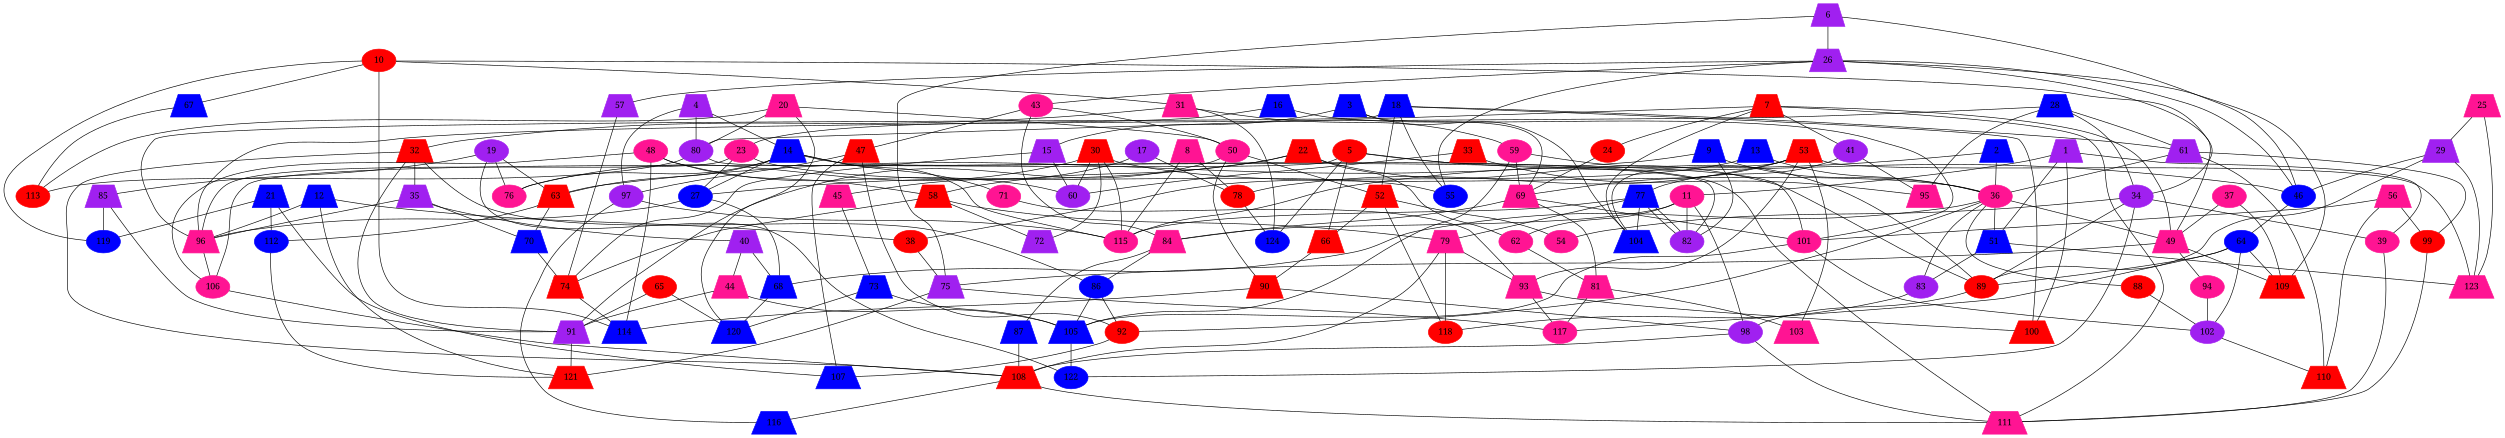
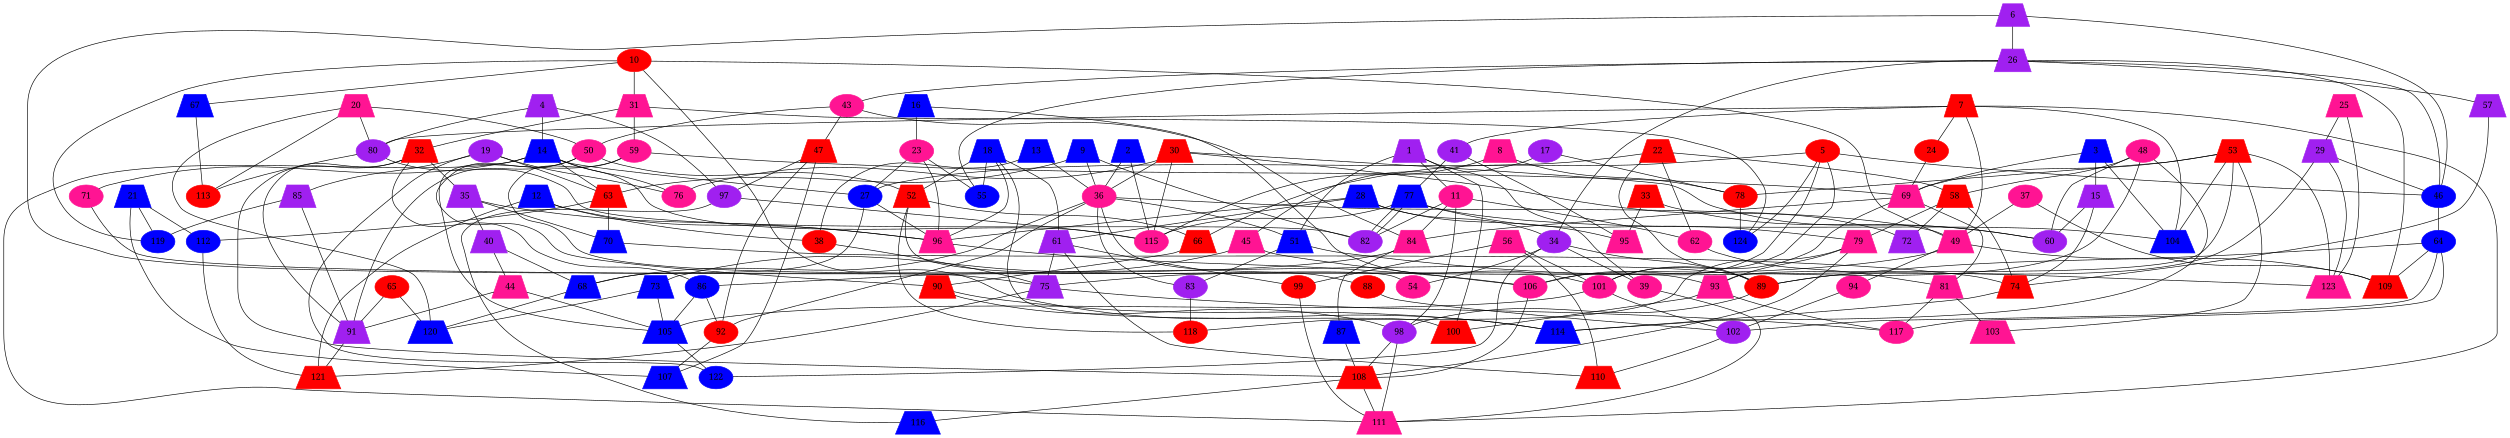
(2089, 174) -> (1051, 264)
none -> (1388, 270)
